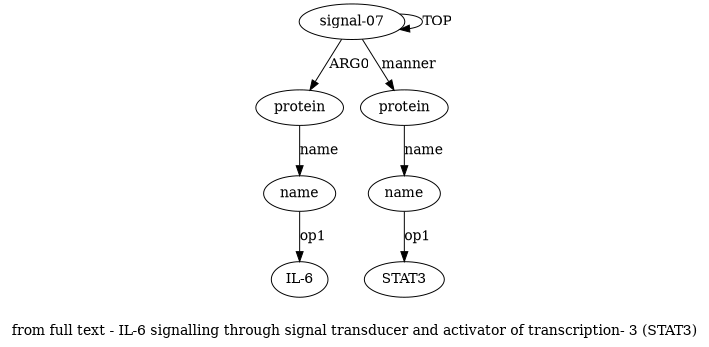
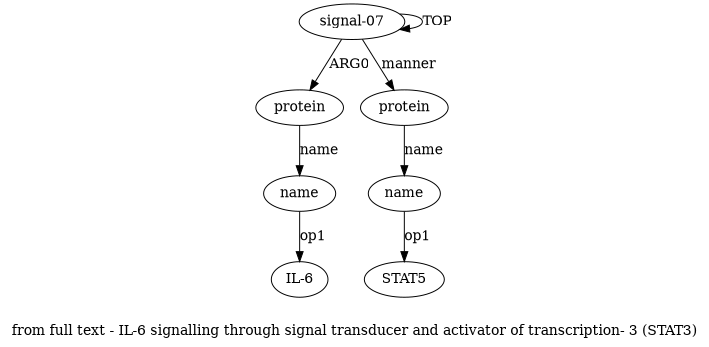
(404, 279) -> (404, 279)
